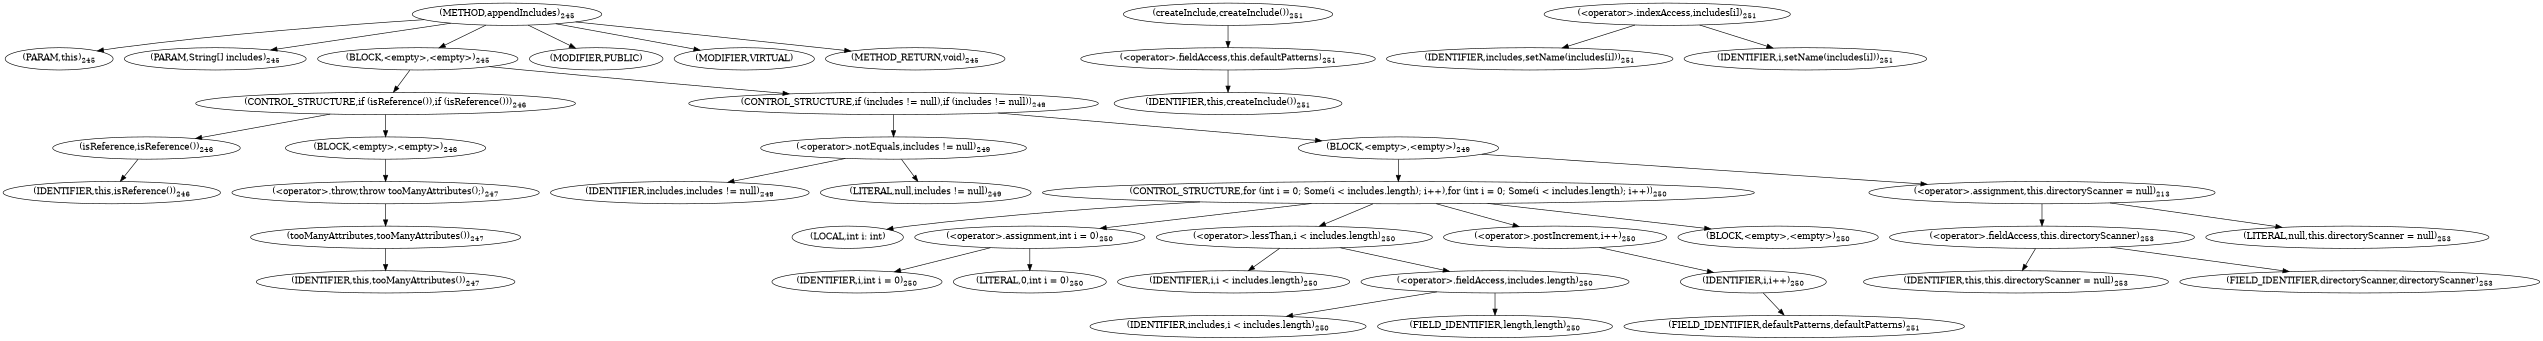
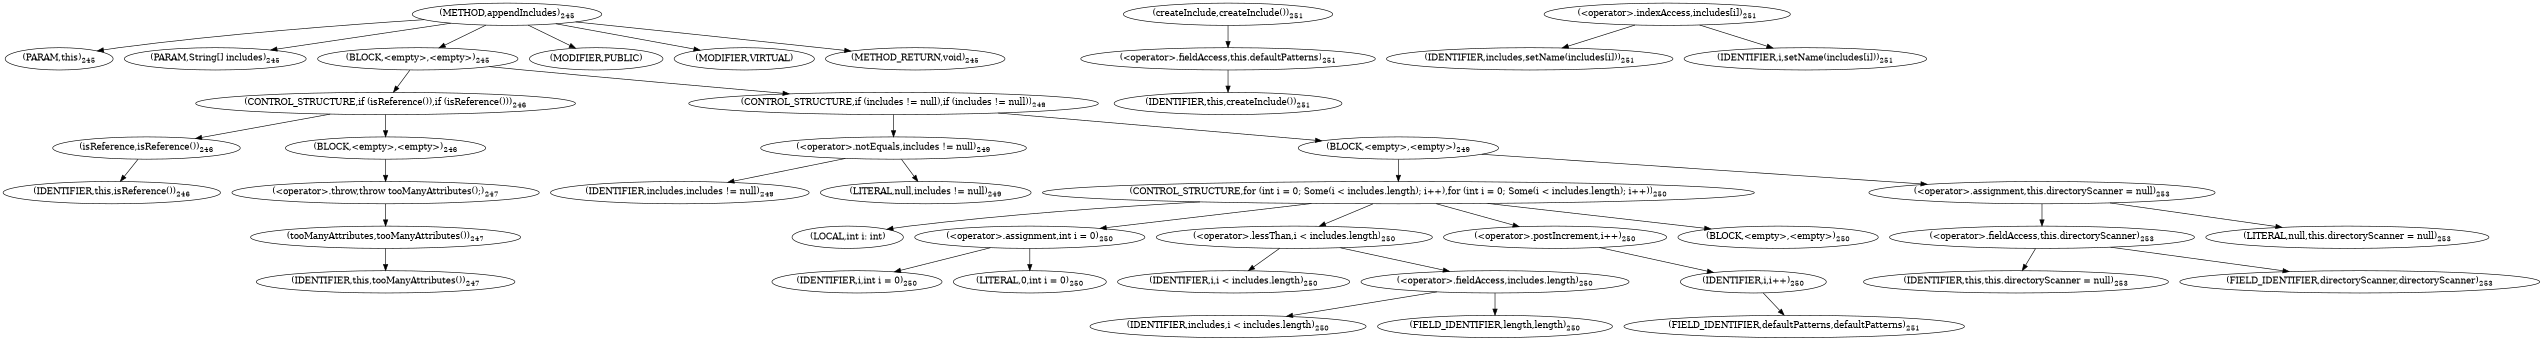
(2163, 192) -> (2163, 192)
